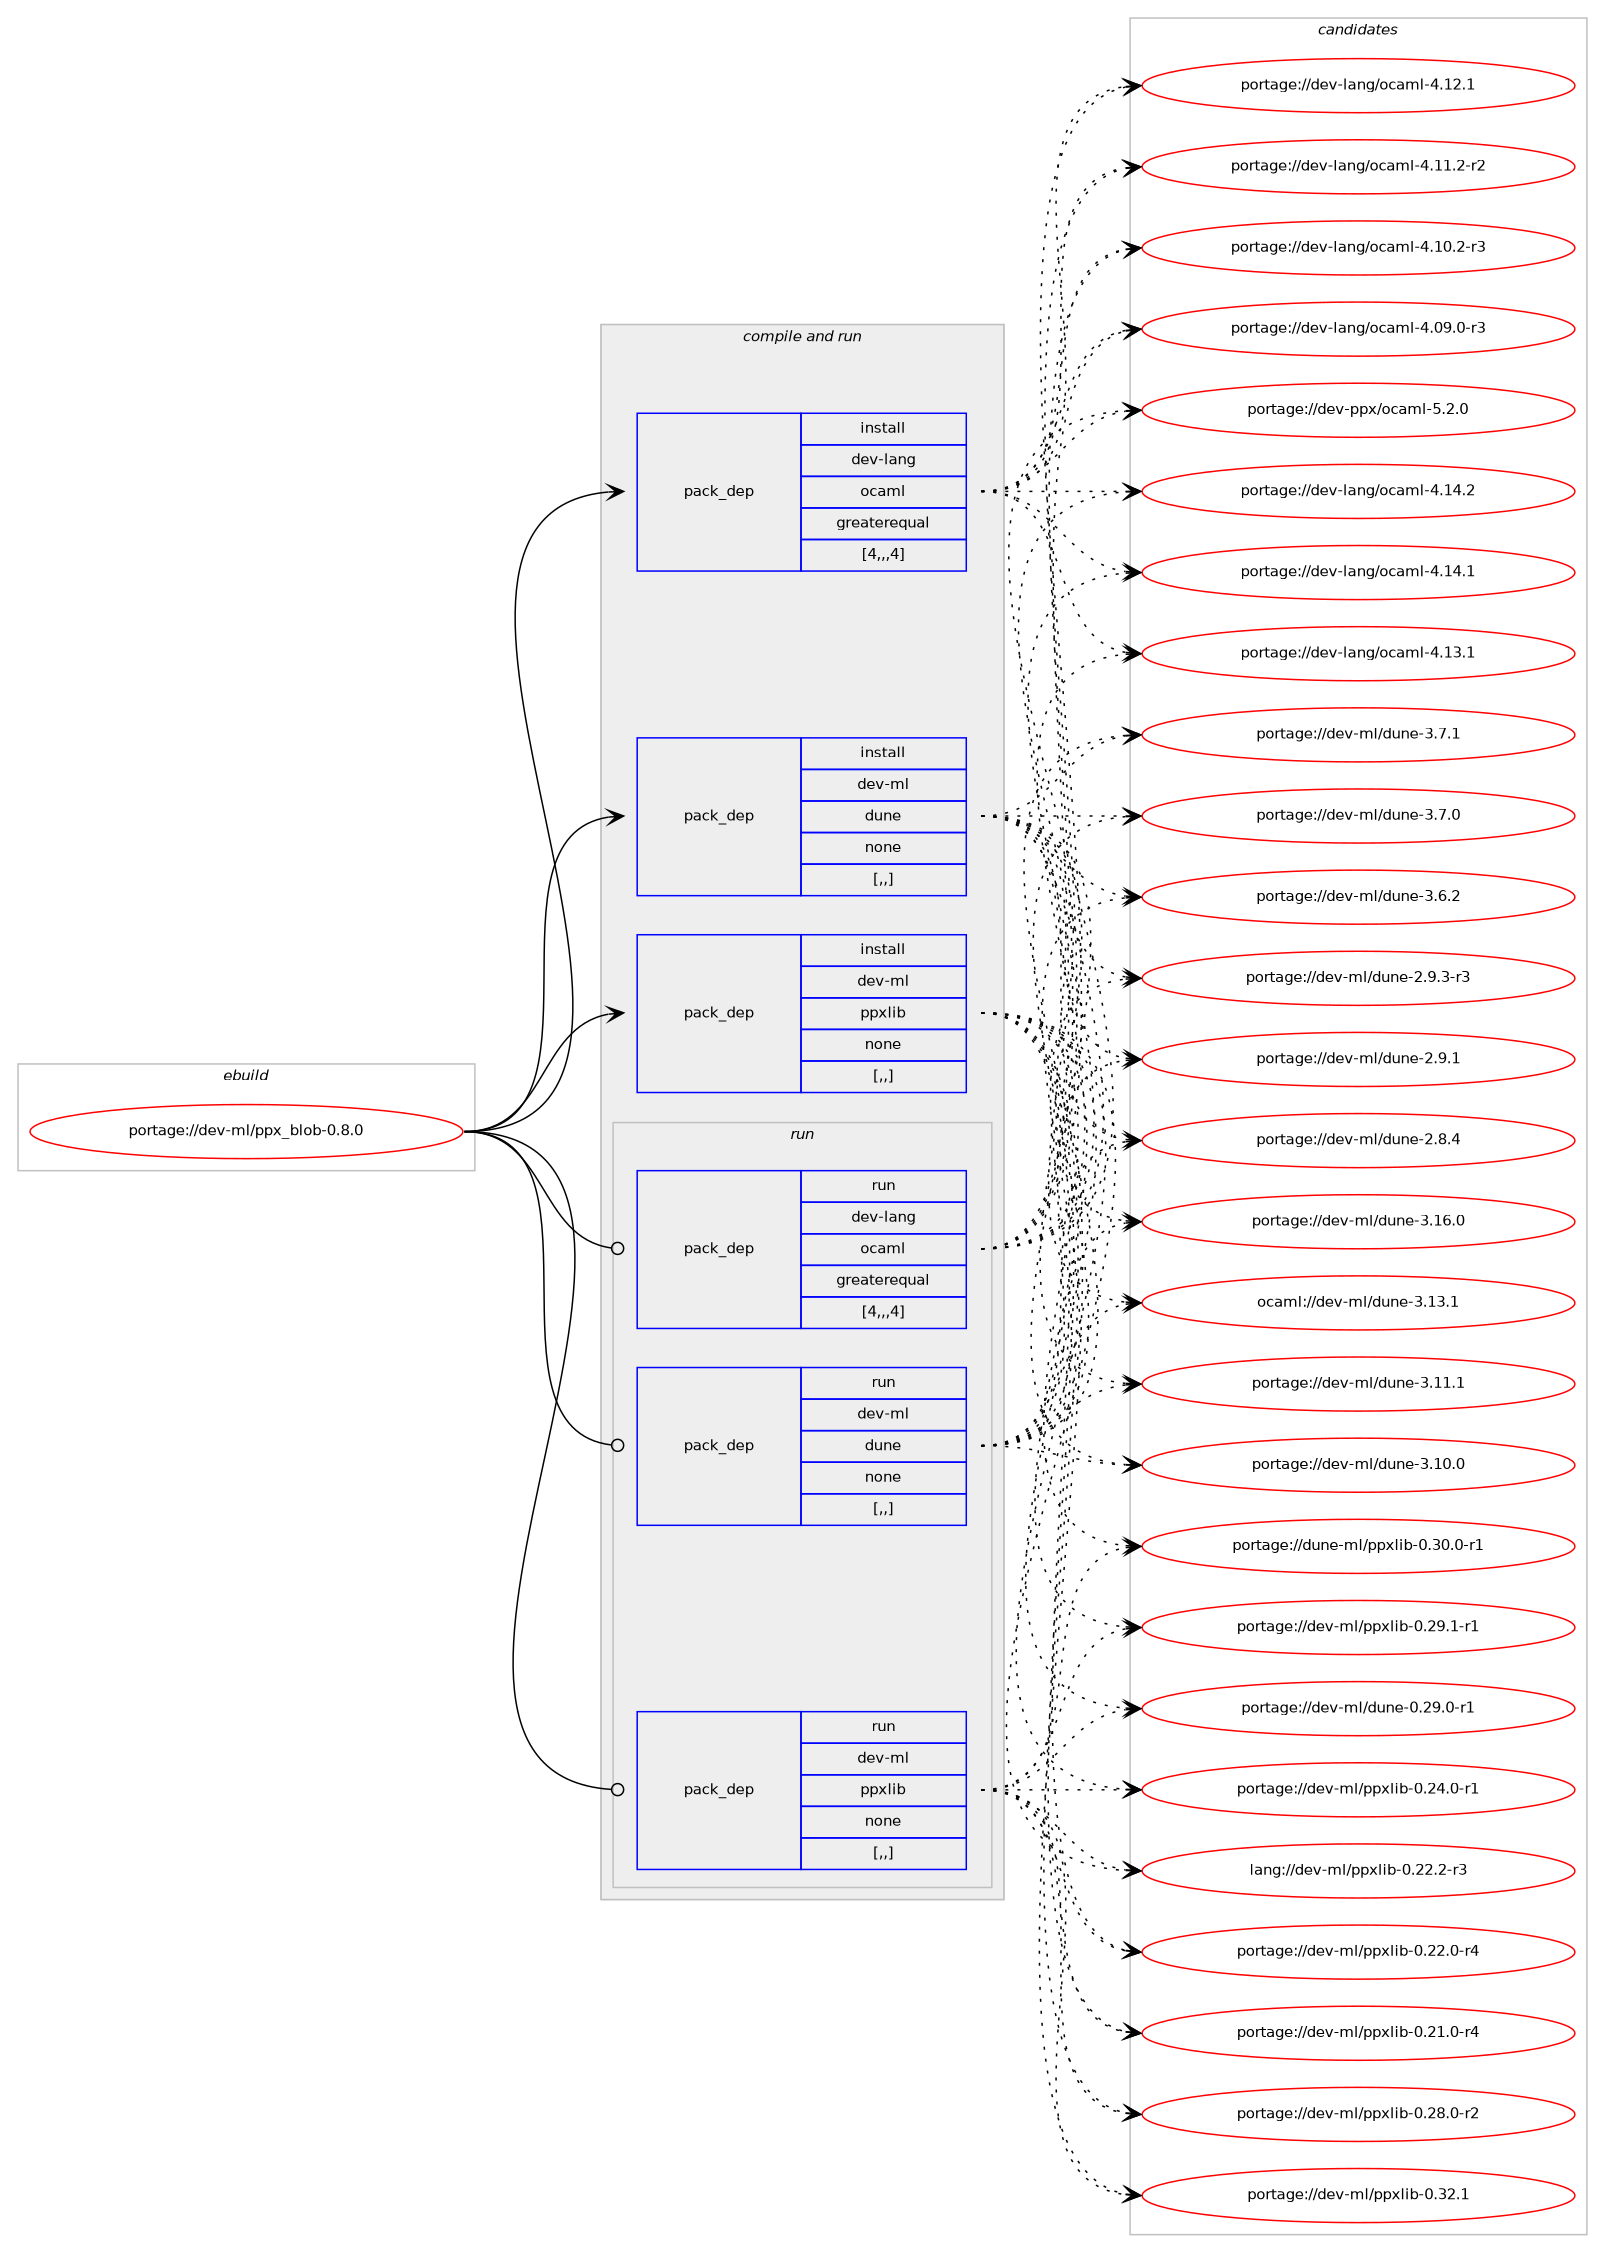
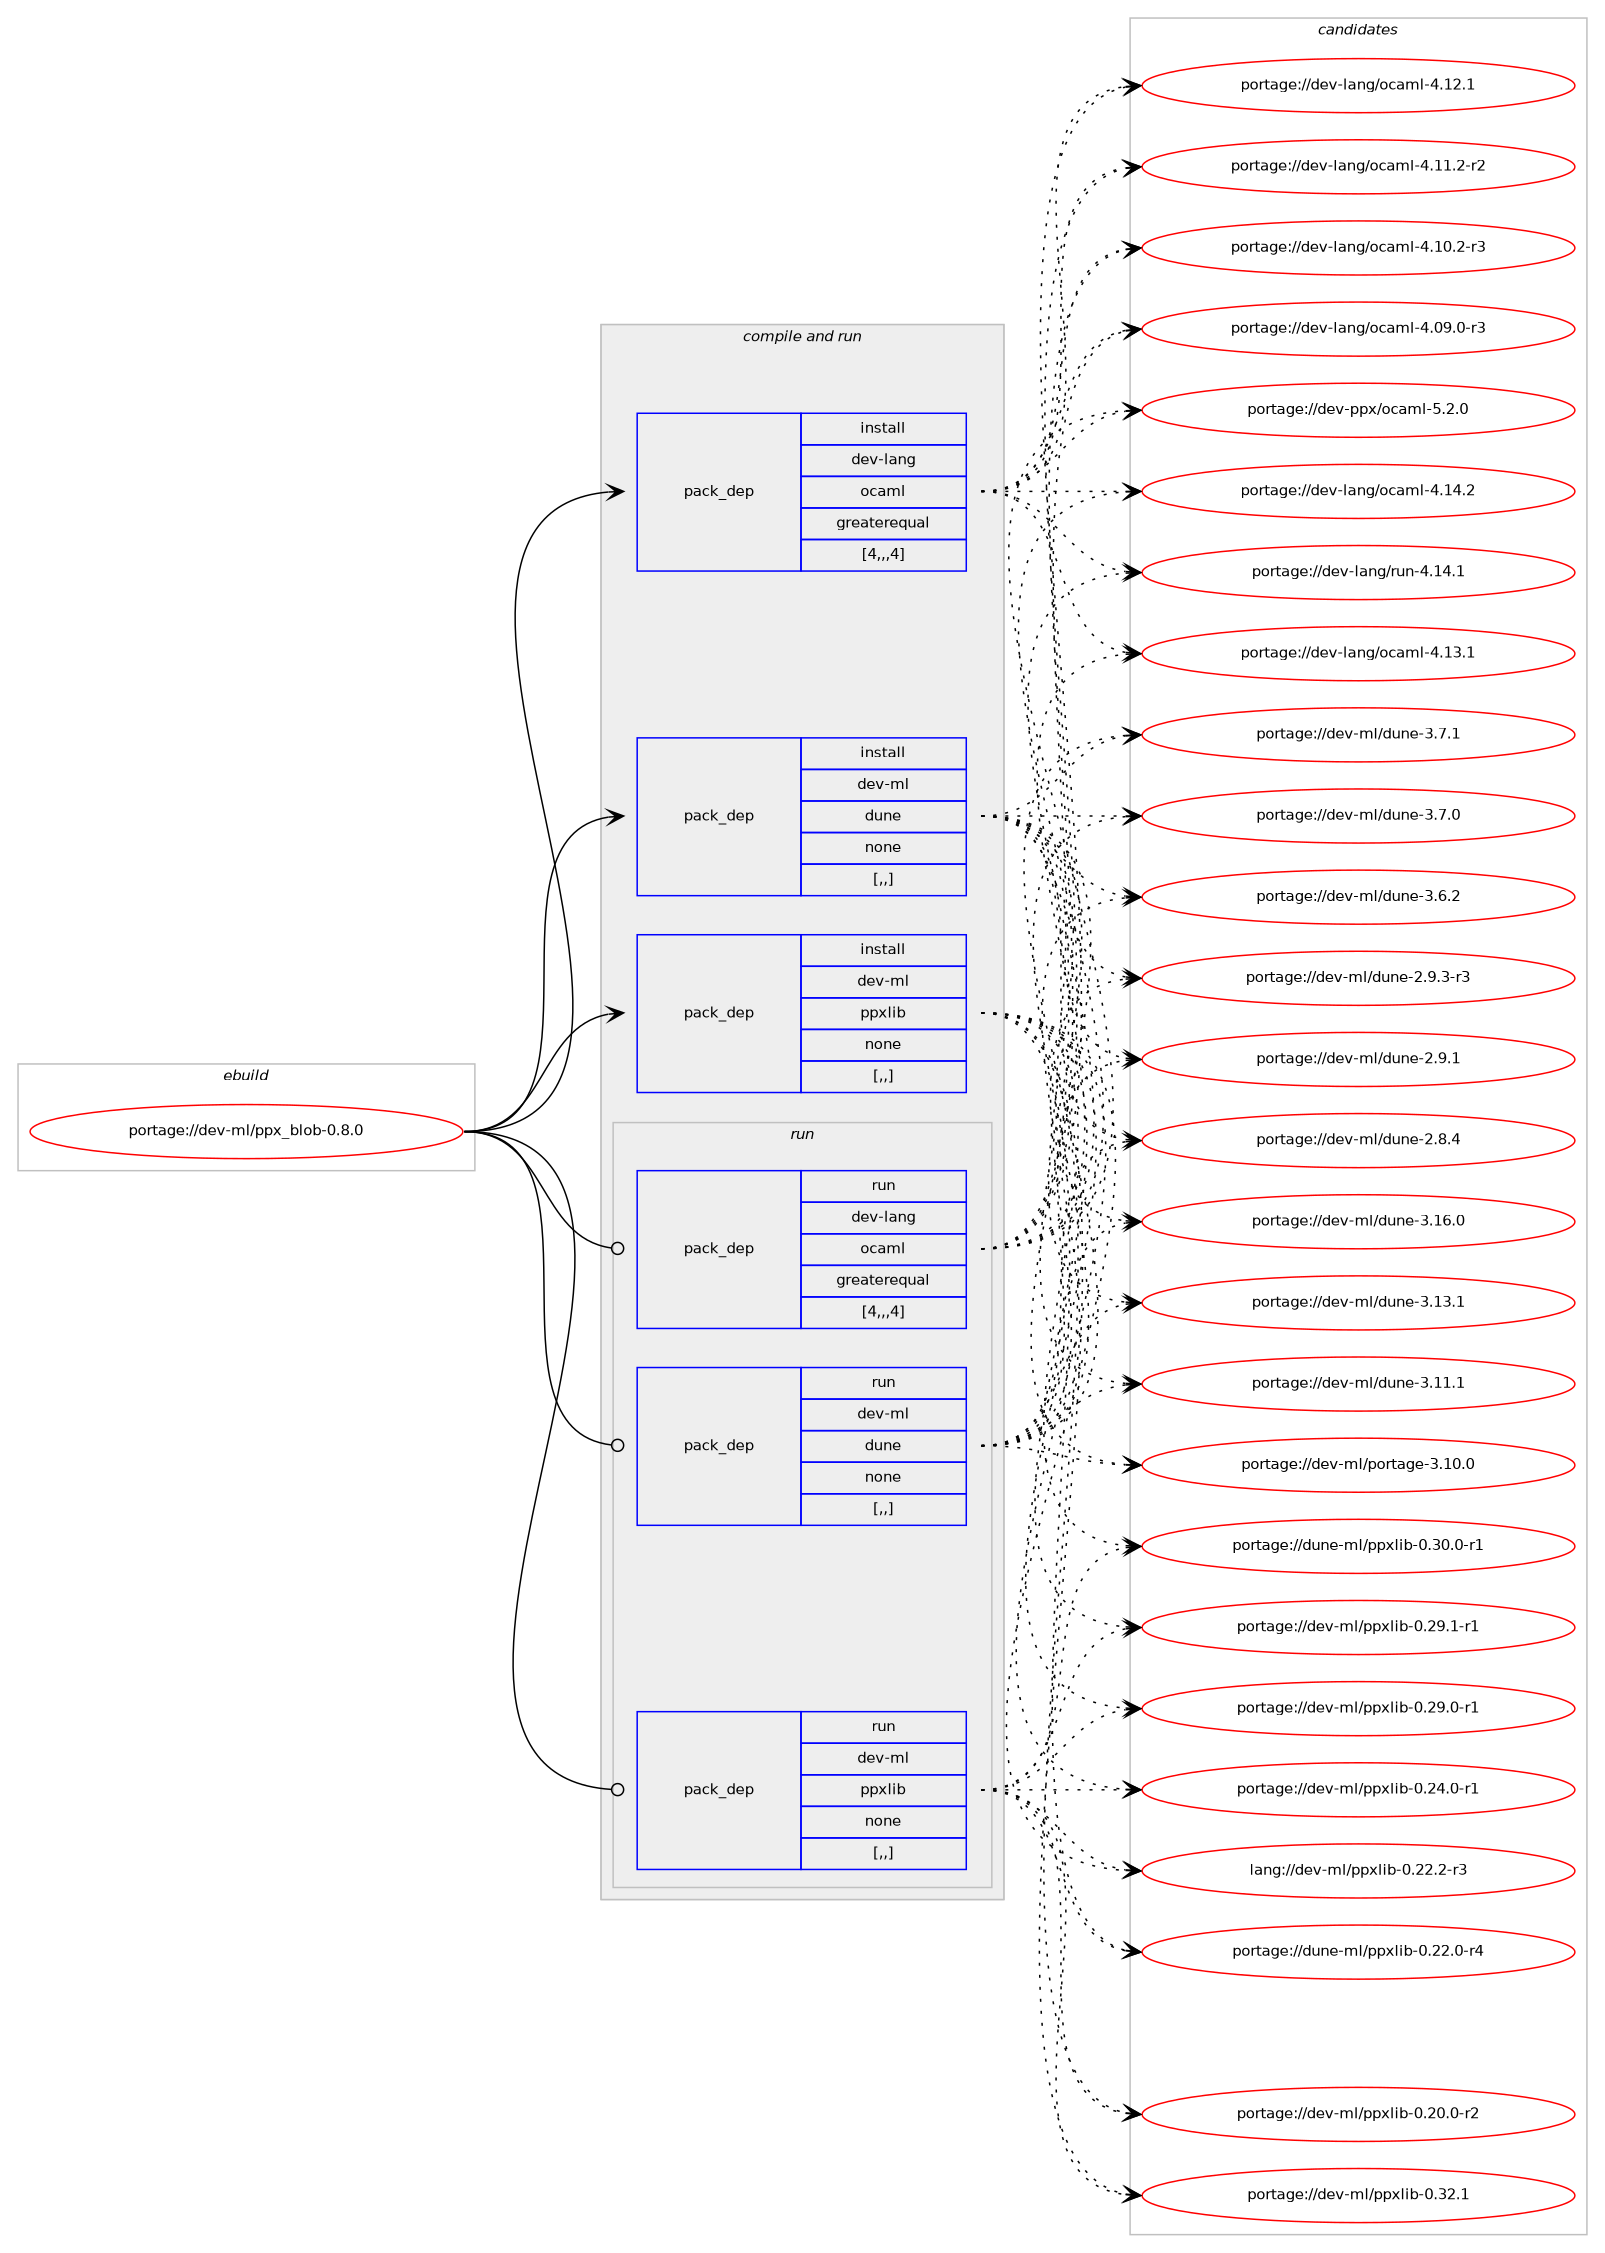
(1359, 573) -> (1359, 573)
(1359, 1303) -> (1359, 1303)
(1359, 1465) -> (1359, 1465)
(1359, 1709) -> (1359, 1709)
(1359, 1952) -> (1359, 1952)
(1359, 2033) -> none
(1359, 2114) -> (1359, 2114)
